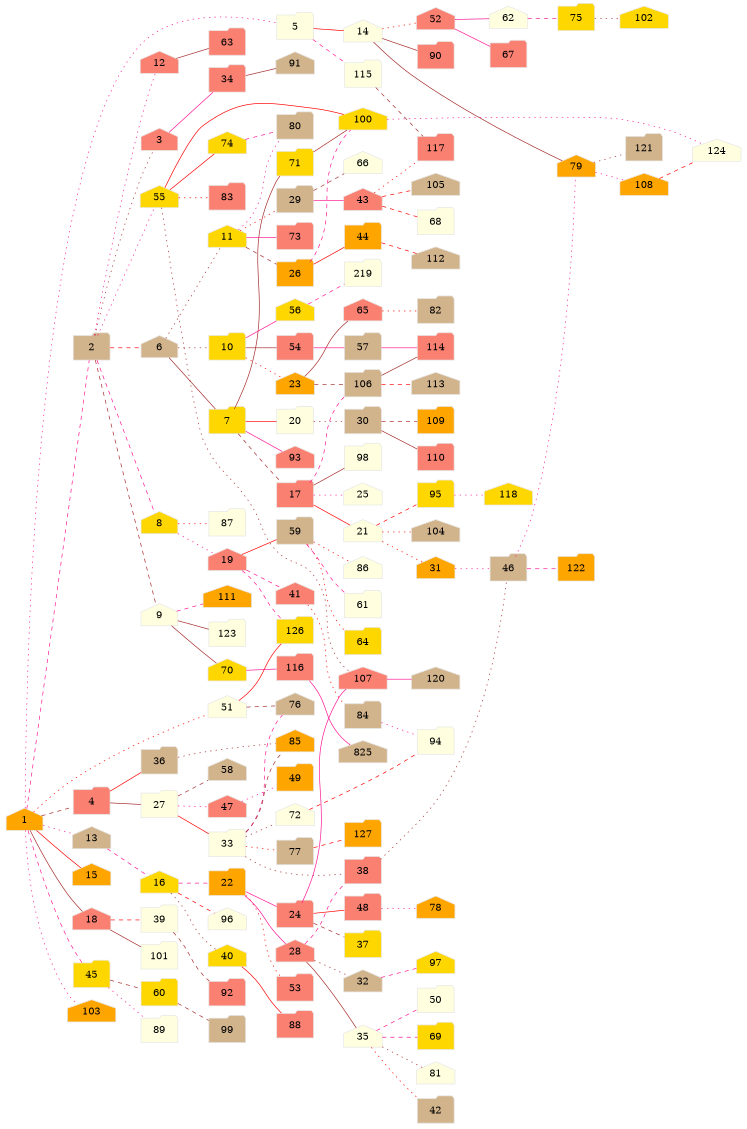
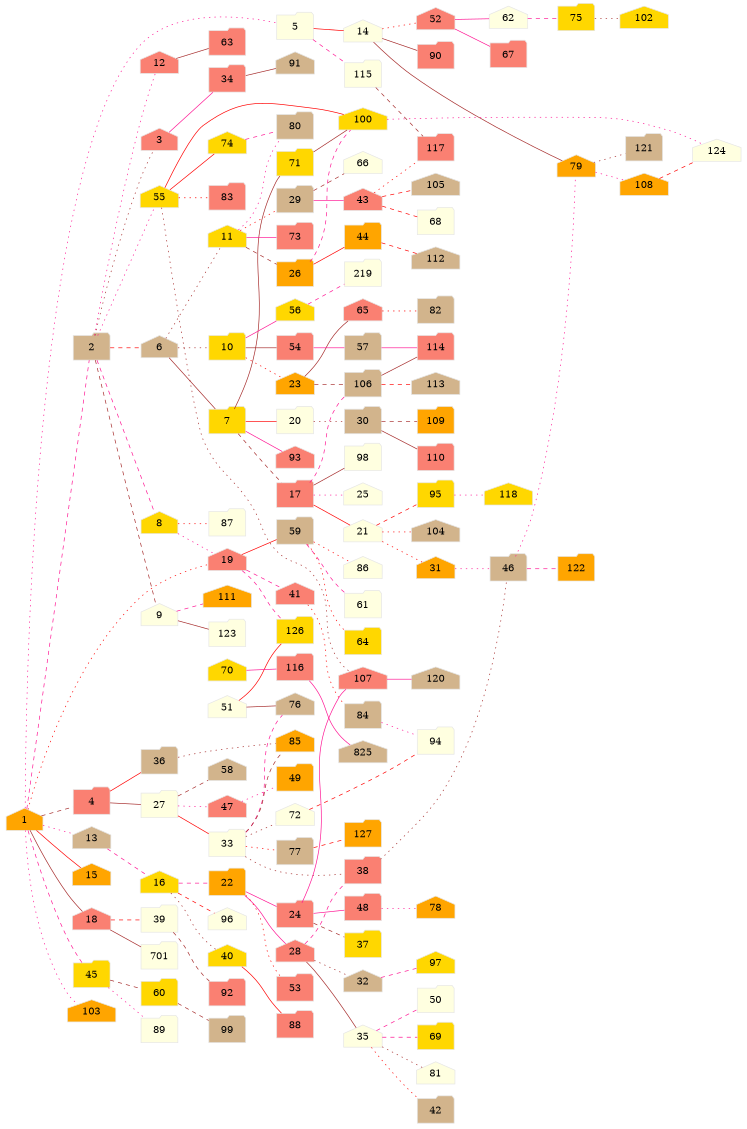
(194, 645) -> none
(261, 706) -> (261, 706)
(116, 755) -> (89, 663)
(331, 912) -> (331, 912)
(159, 957) -> (159, 957)
